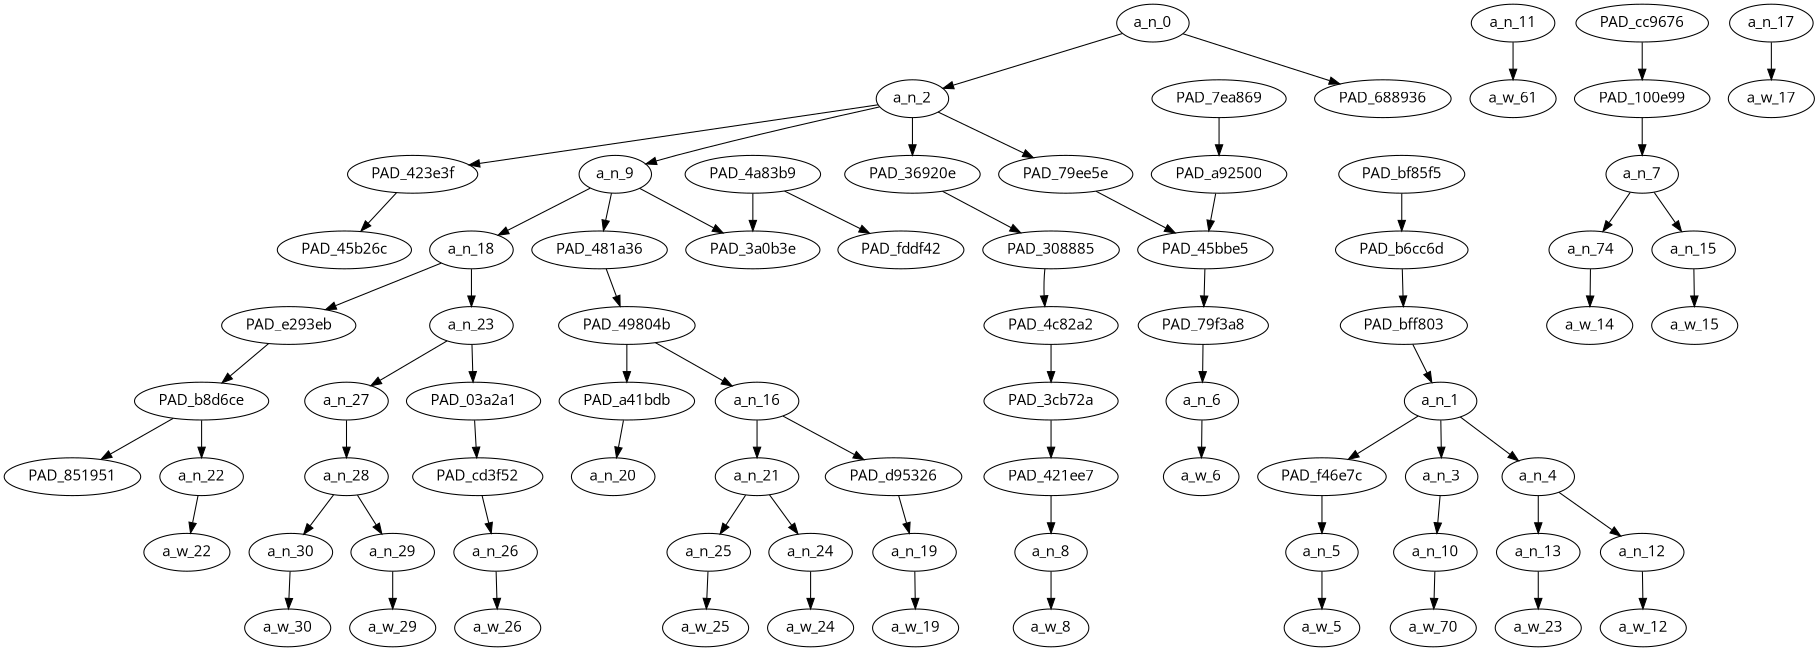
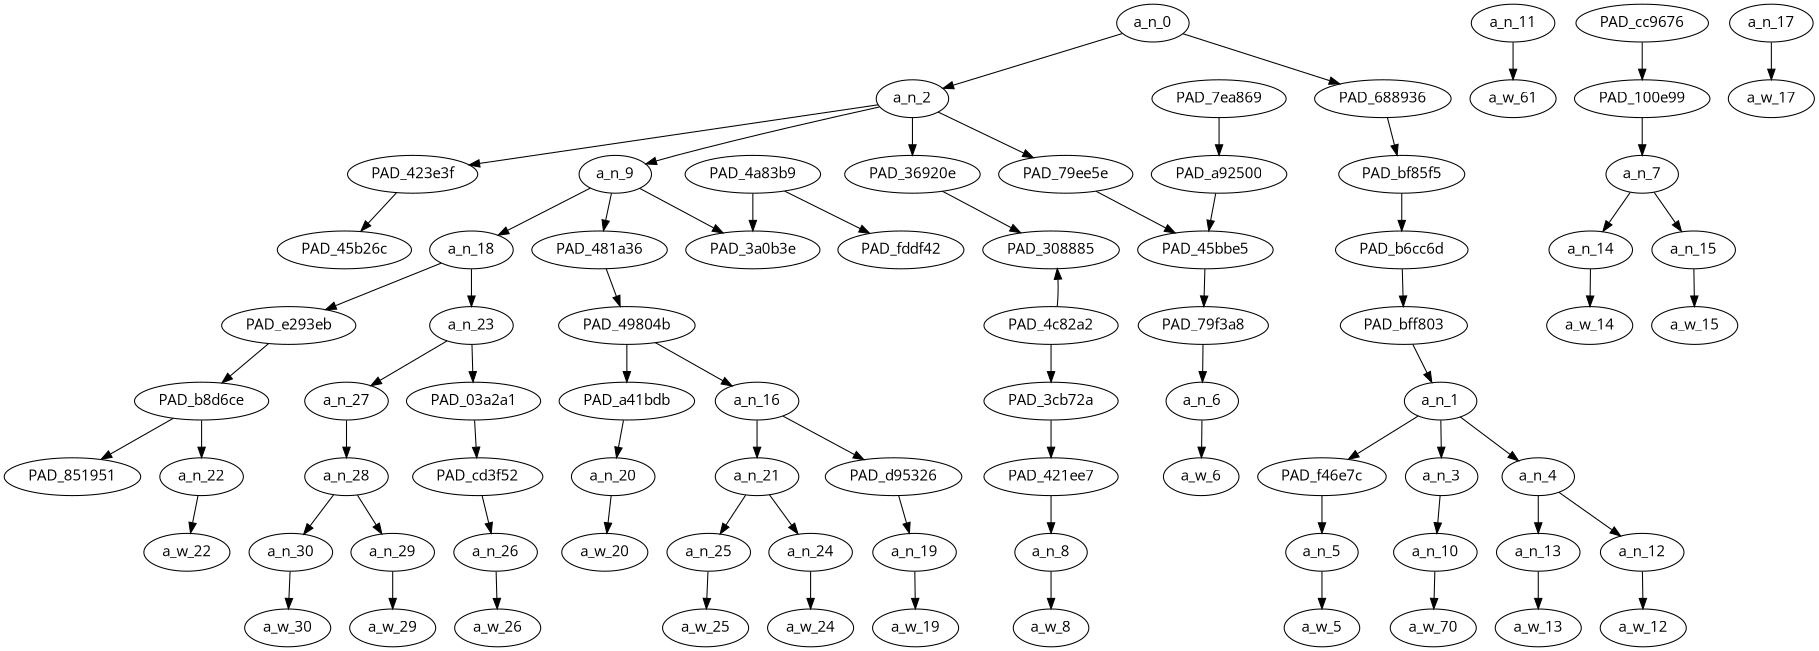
none -> (1391, 131)
(1591, 250) -> (1591, 250)
(1044, 282) -> (1058, 293)
none -> (605, 552)
(1538, 628) -> (1538, 628)
